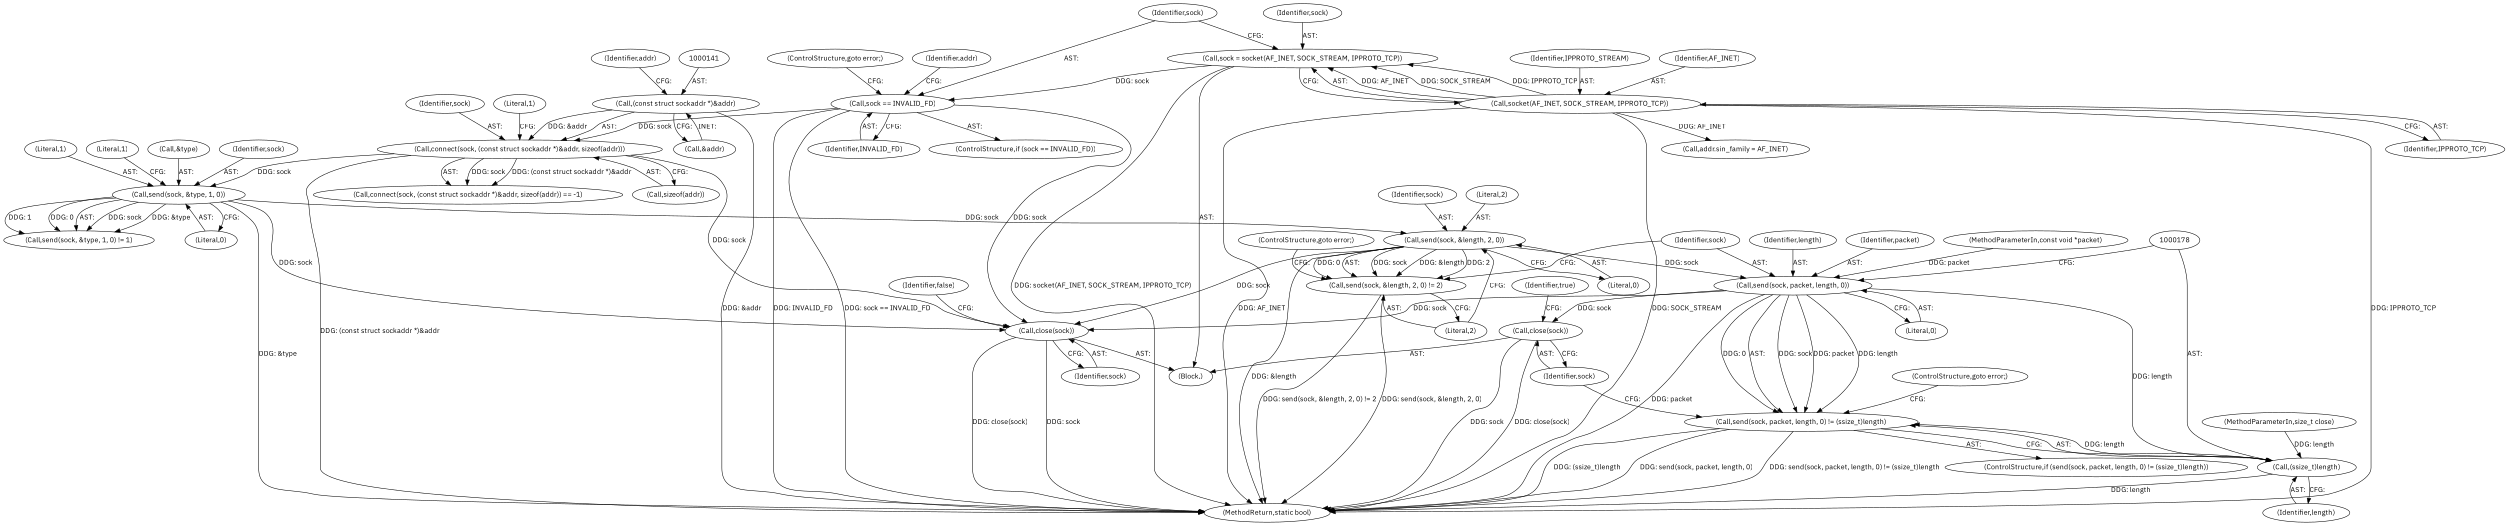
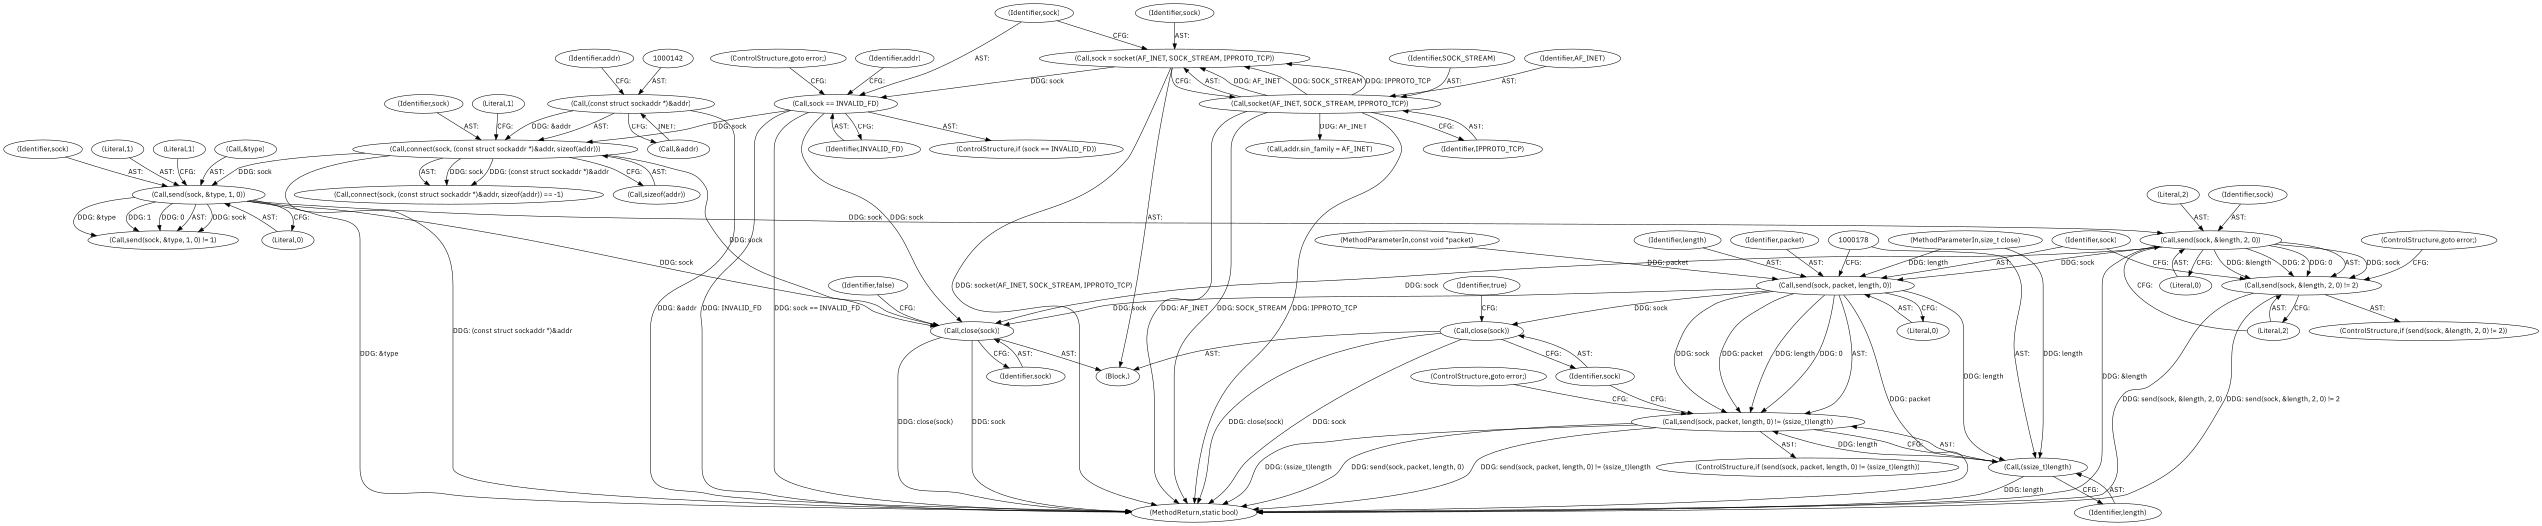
(704, 58) -> (668, 58)
(1580, 58) -> (1452, 58)
none -> (1903, 262)
none -> (2424, 331)
